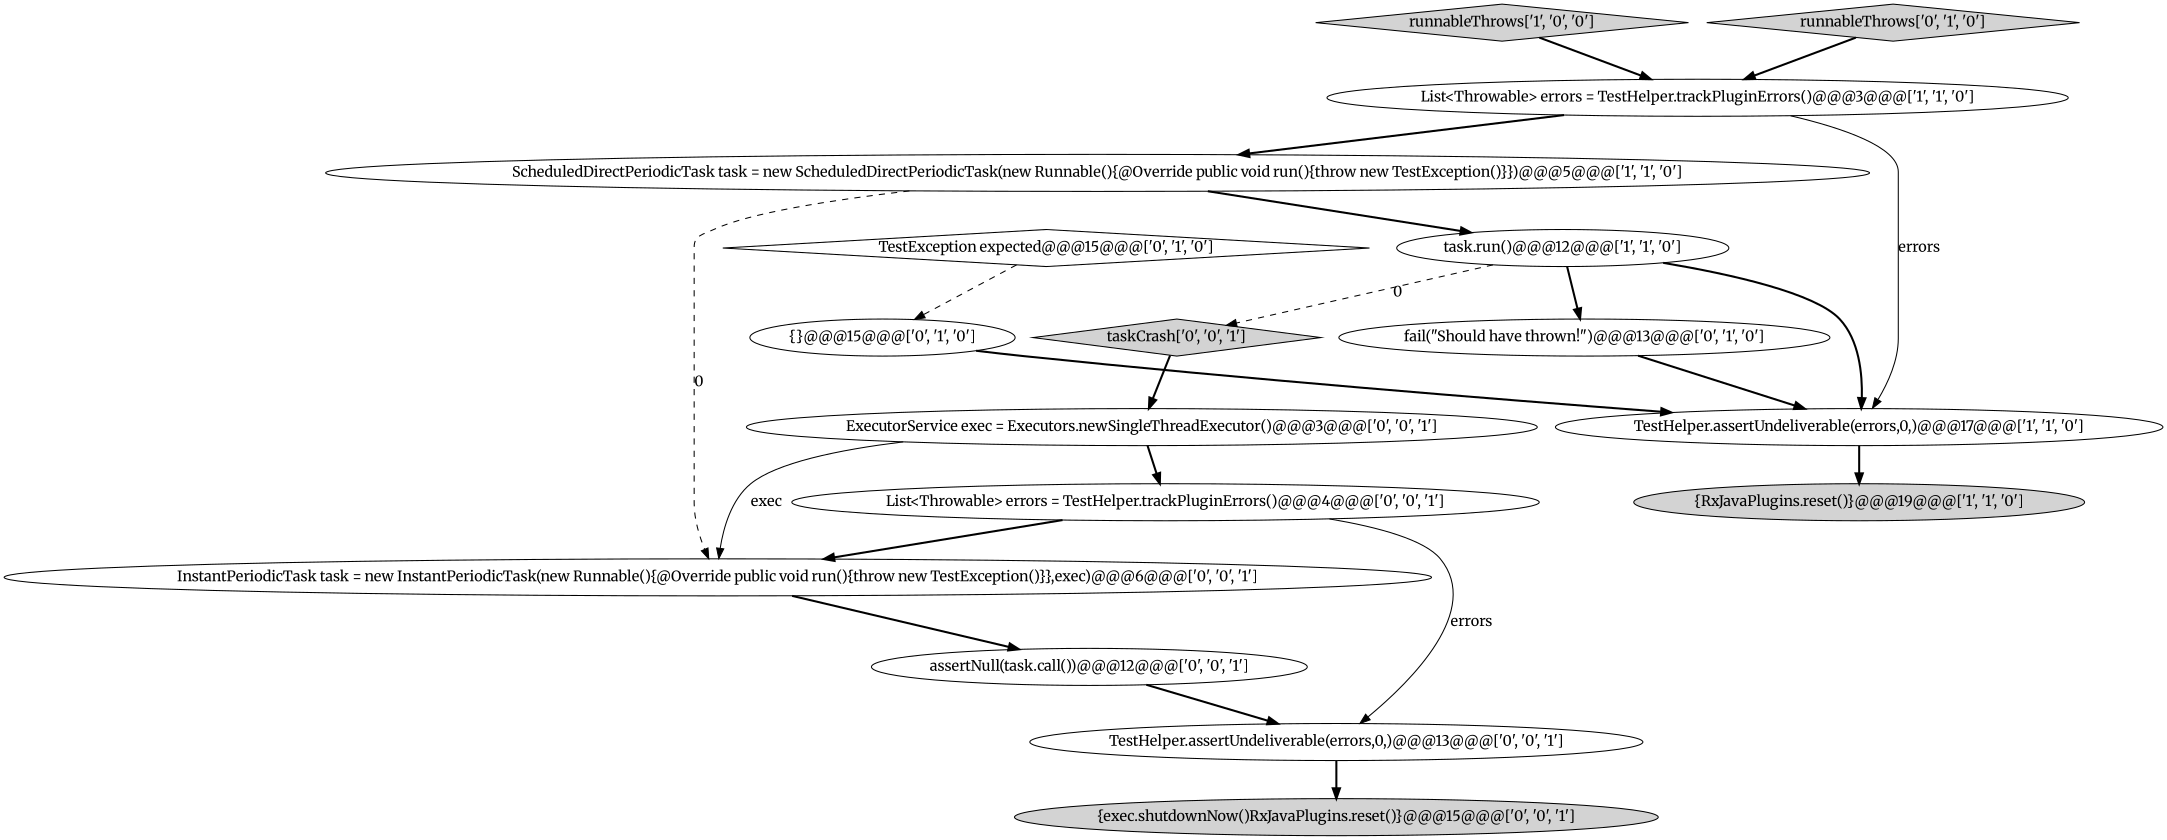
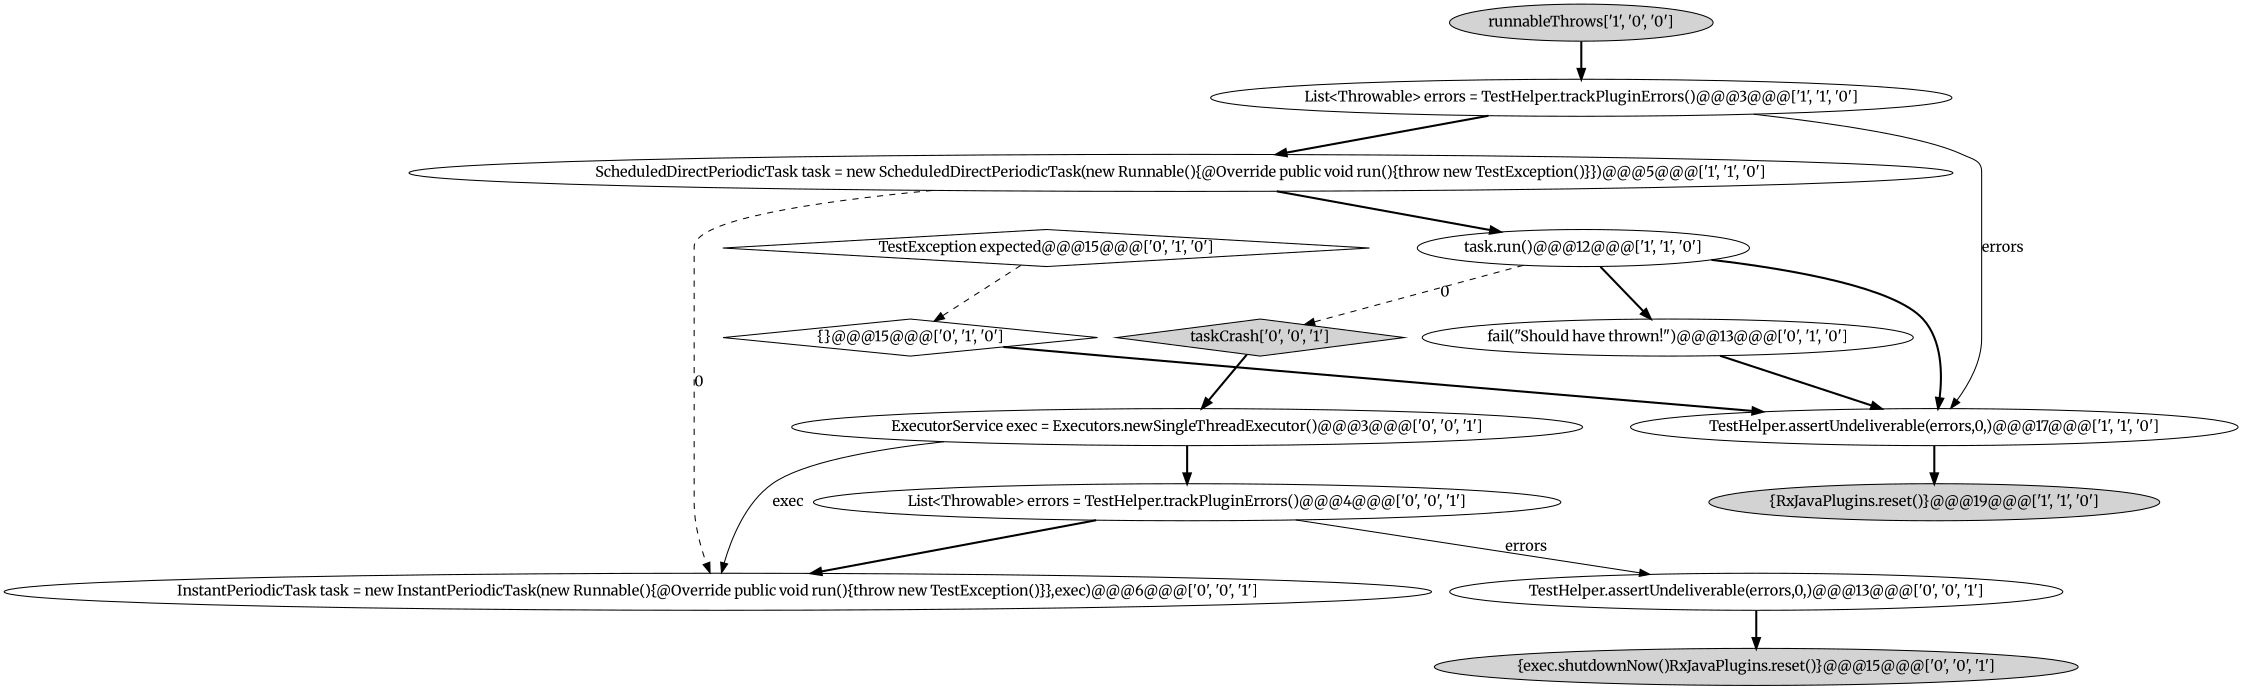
(1502, 23) -> (1581, 23)
(1893, 23) -> none
(883, 338) -> (910, 338)
(1089, 667) -> none
